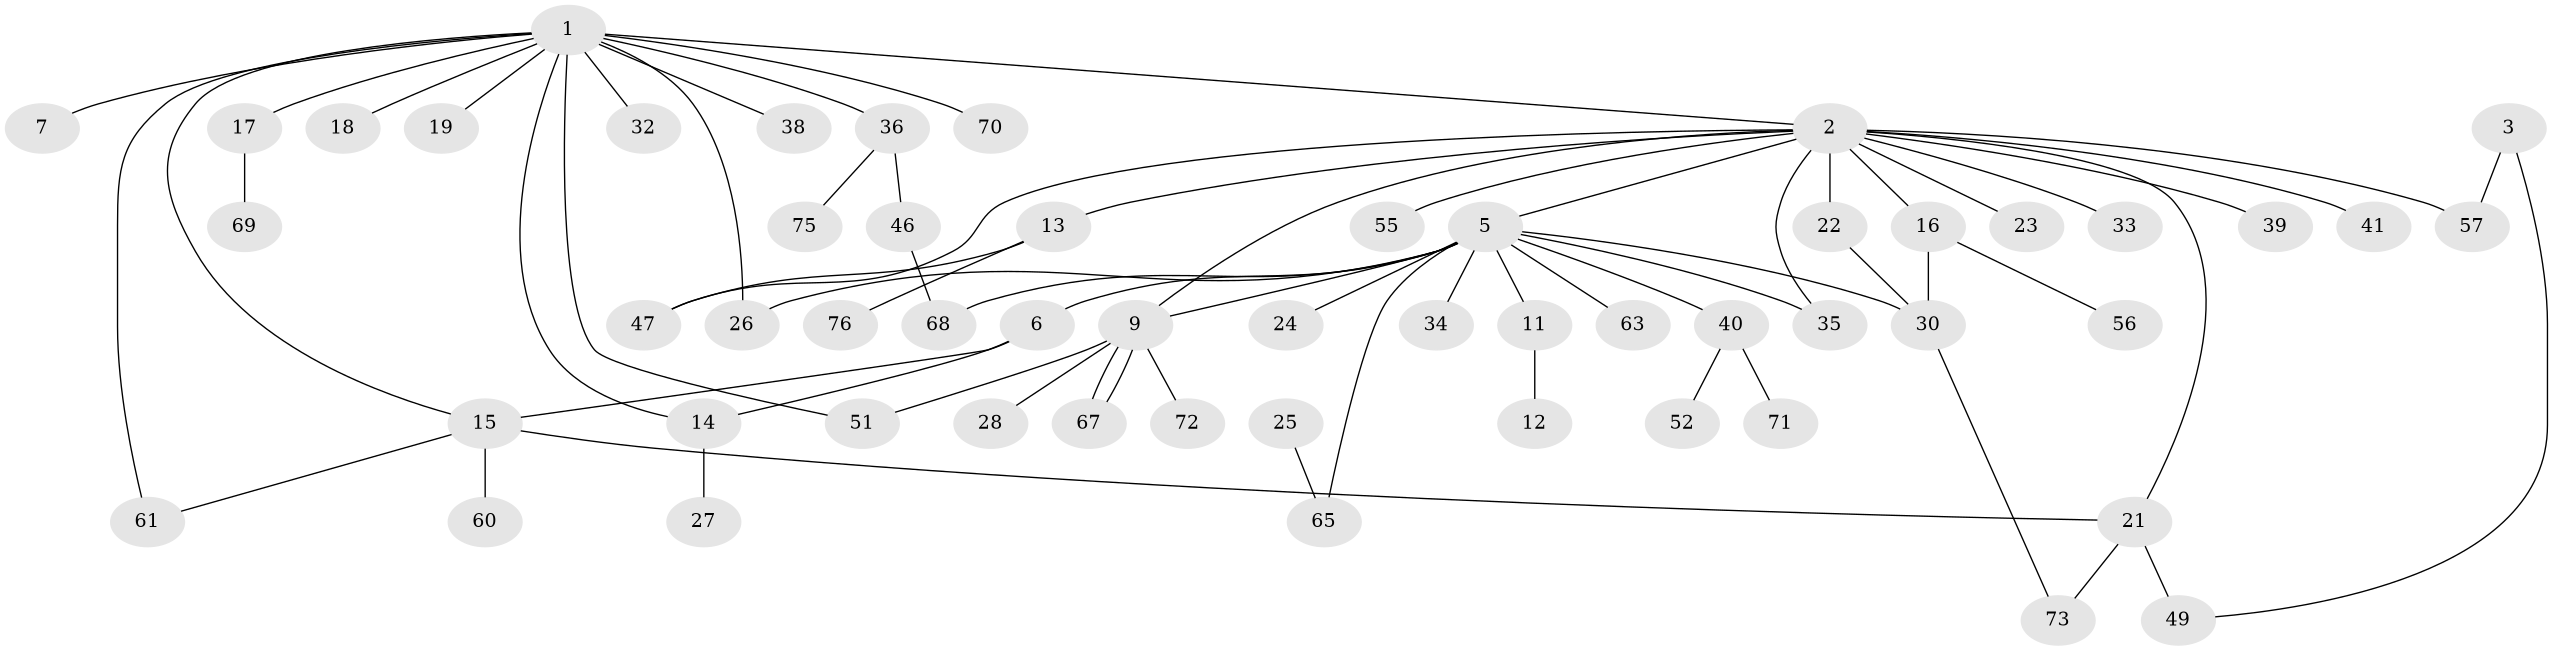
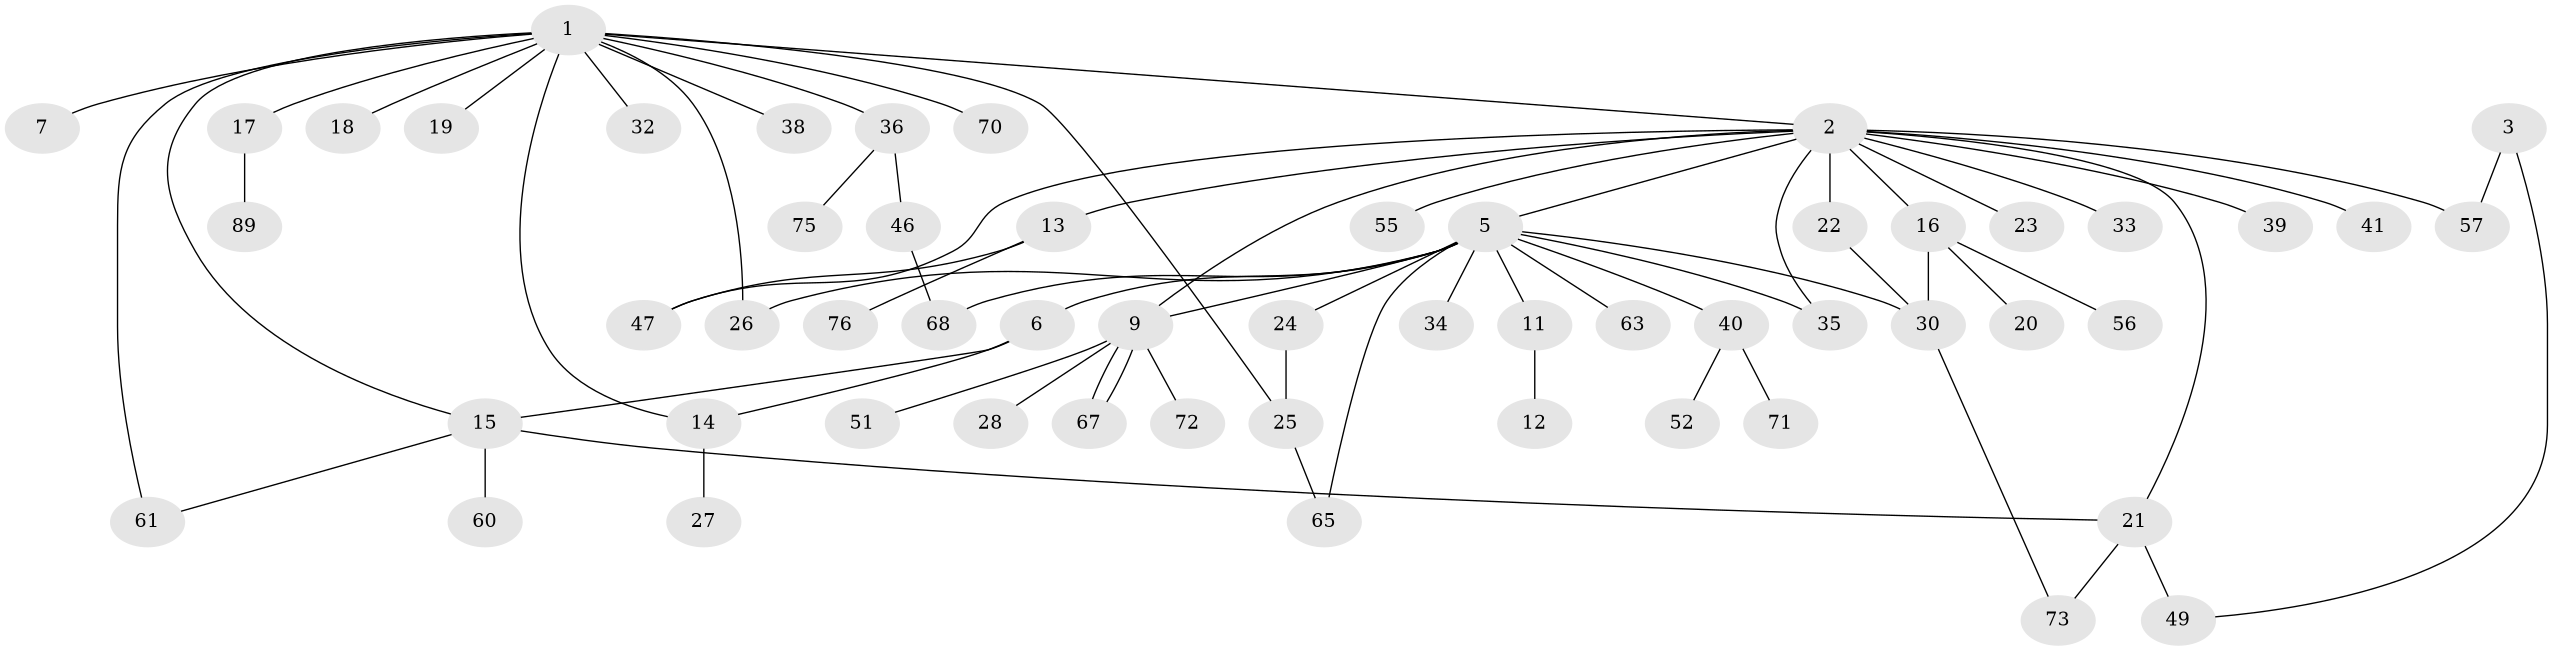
(245, 227) -> (245, 227)
(582, 325) -> (1010, 91)
none -> (2027, 325)
none -> (1286, 375)
